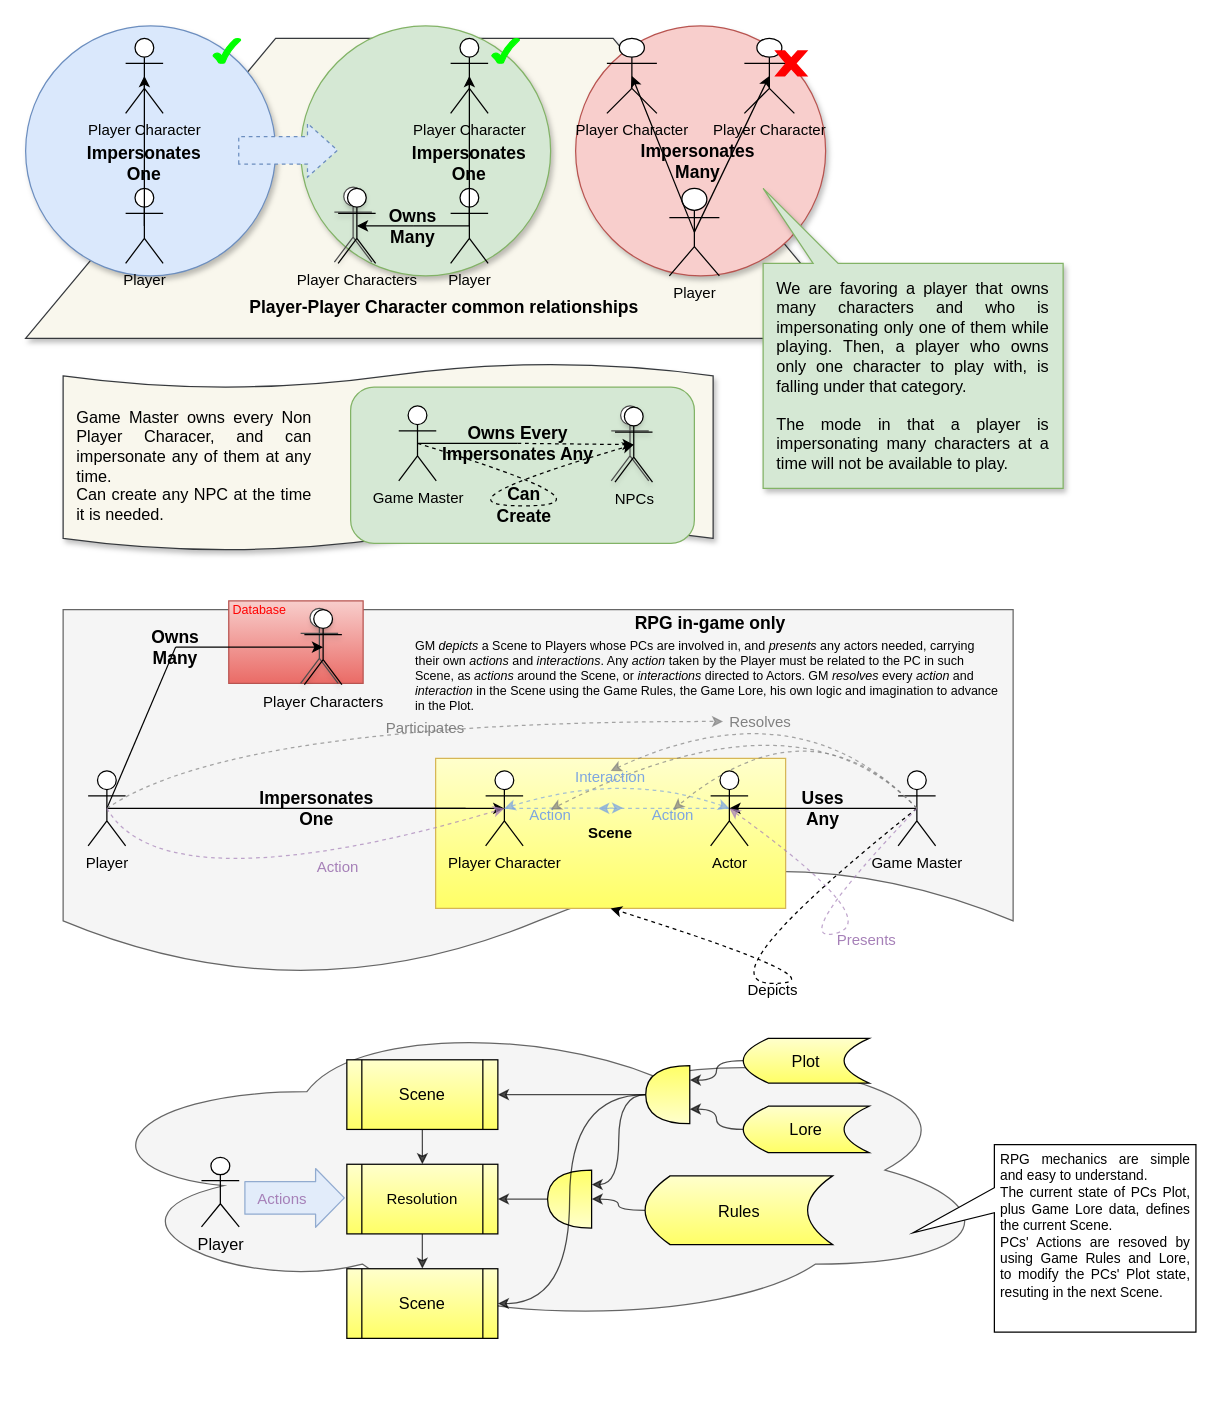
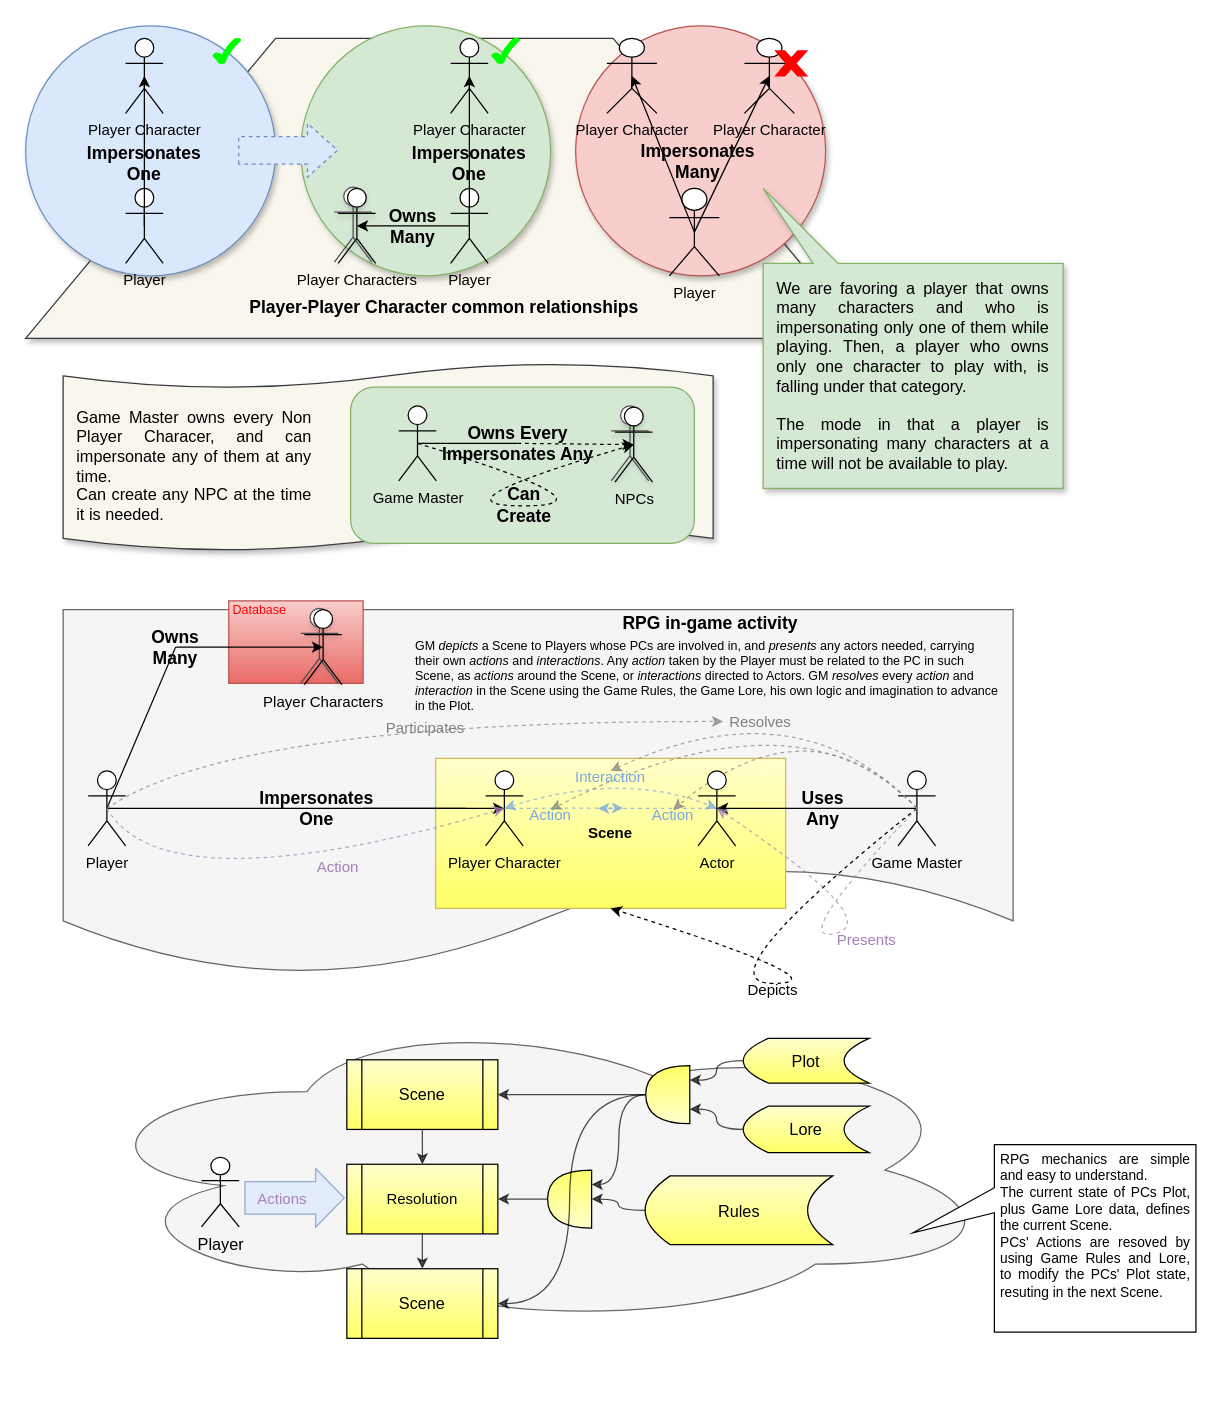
(711, 623) -> (711, 623)
(729, 808) -> (717, 808)
